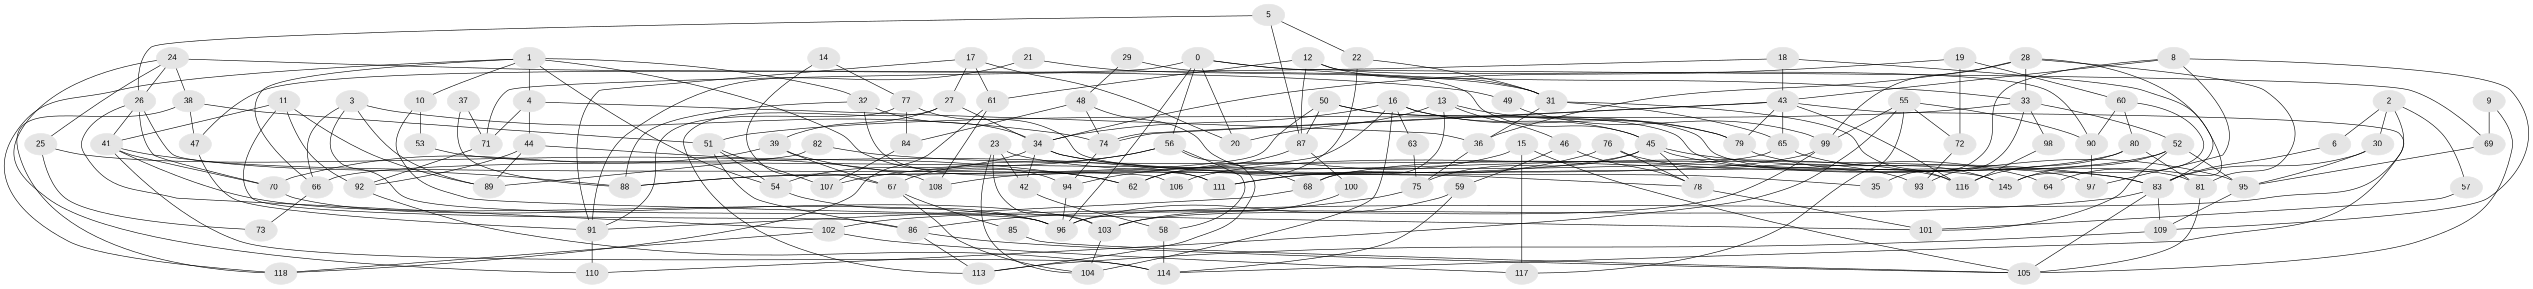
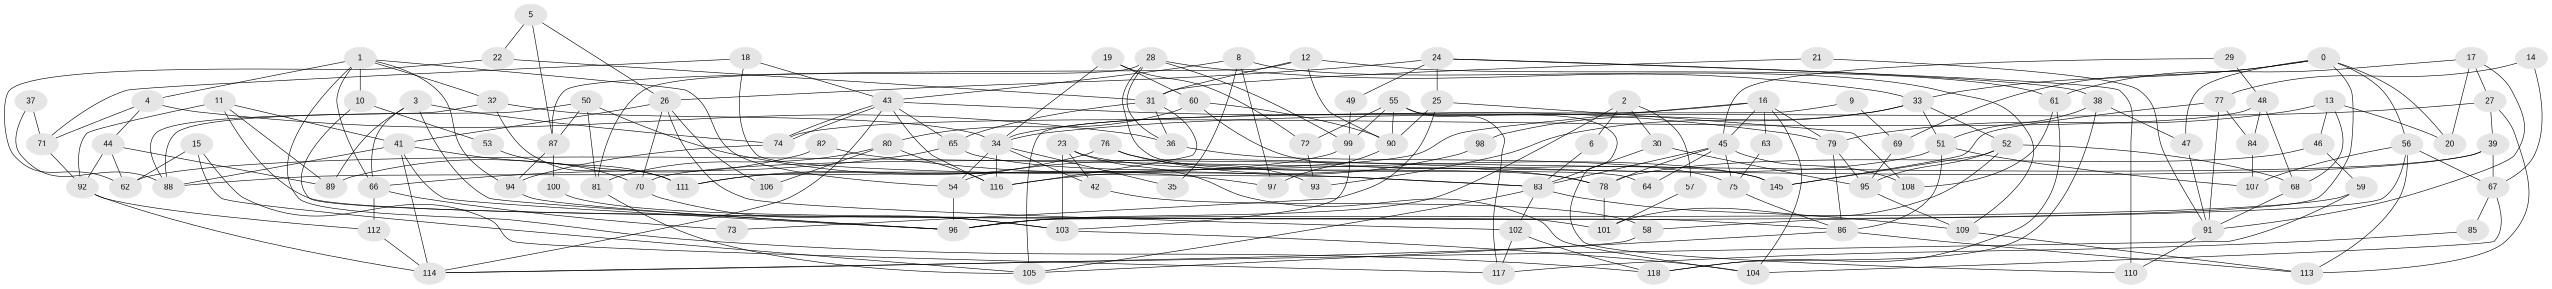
none -> (1412, 125)
none -> (1837, 187)
none -> (374, 230)
(1517, 260) -> (1915, 252)
